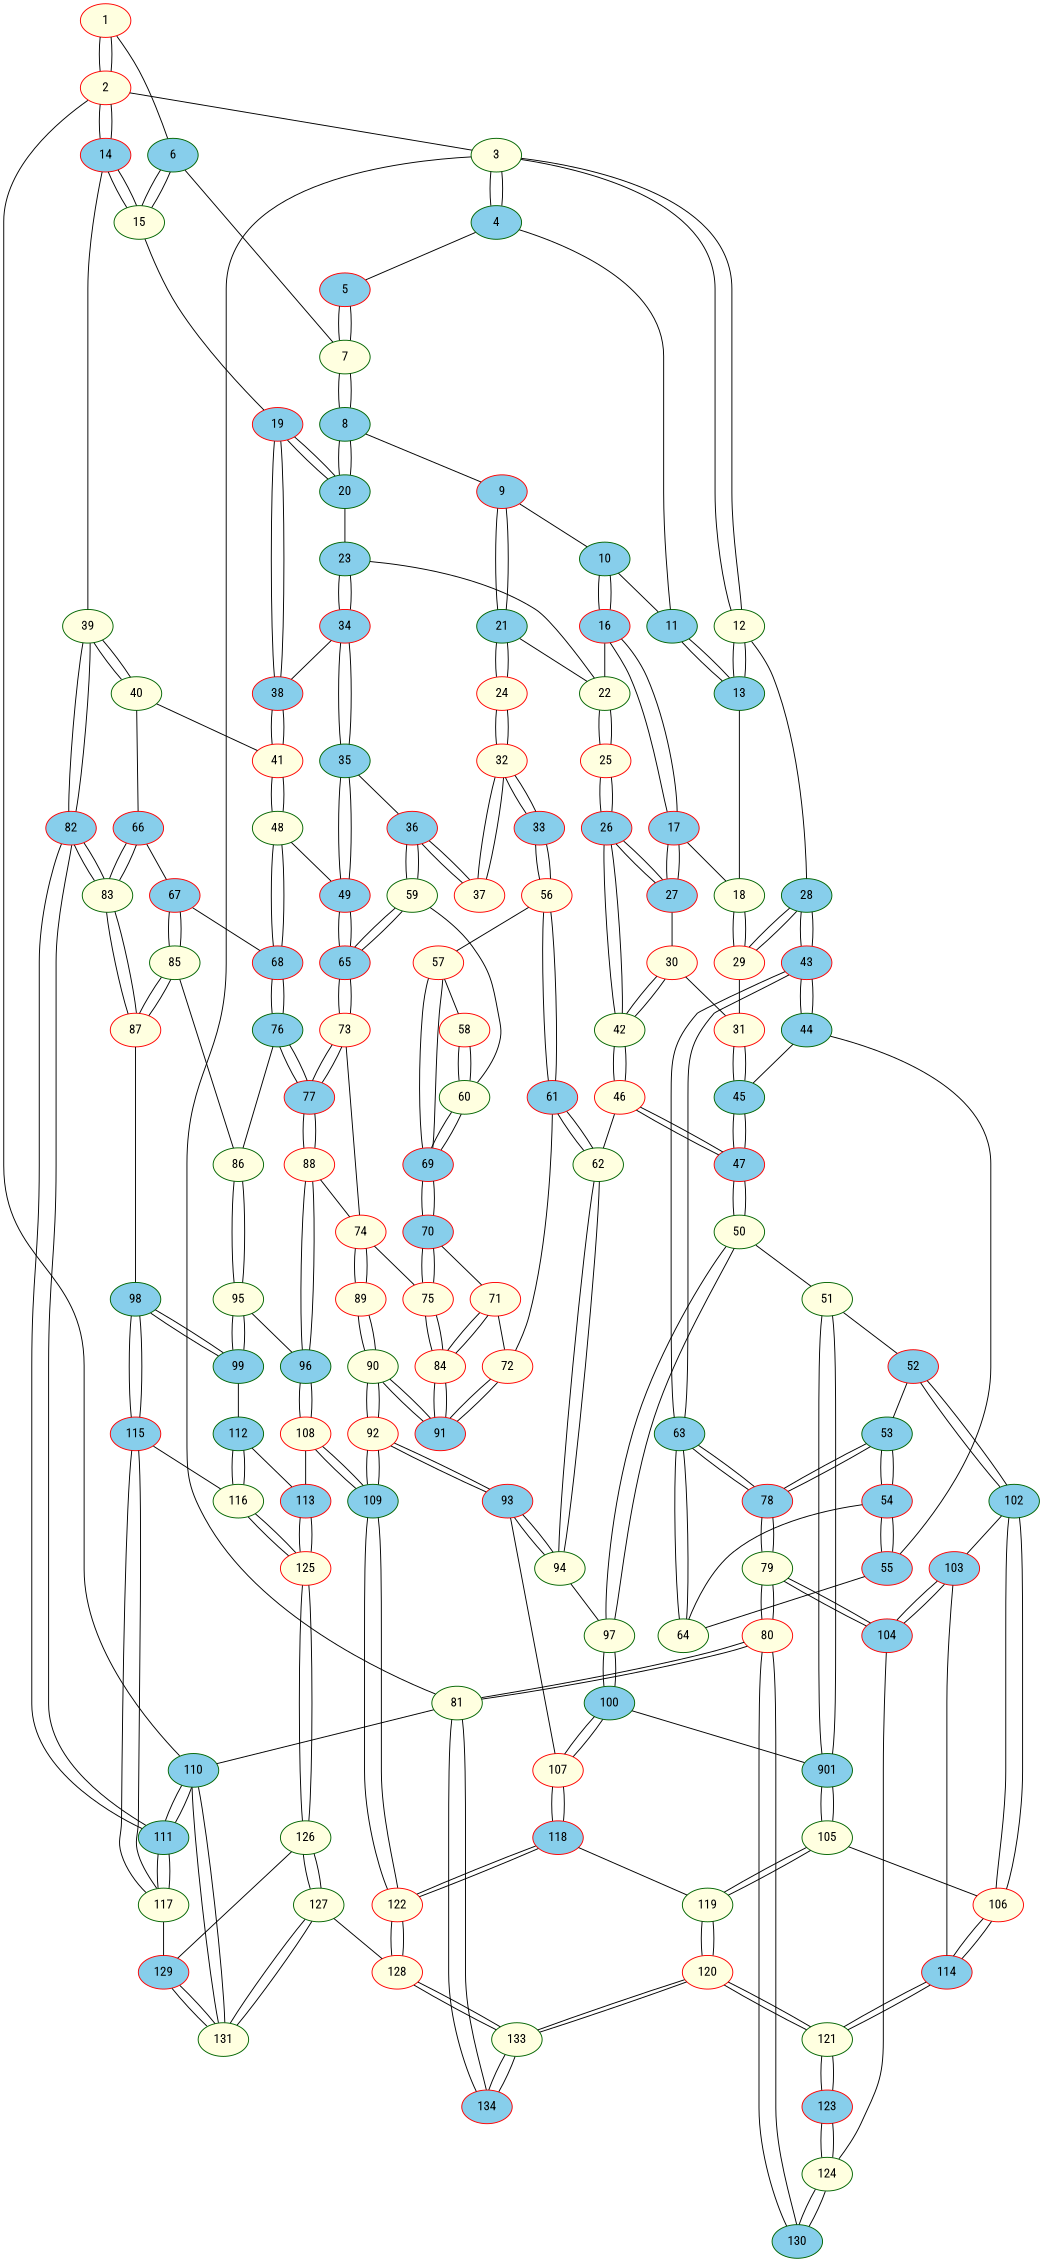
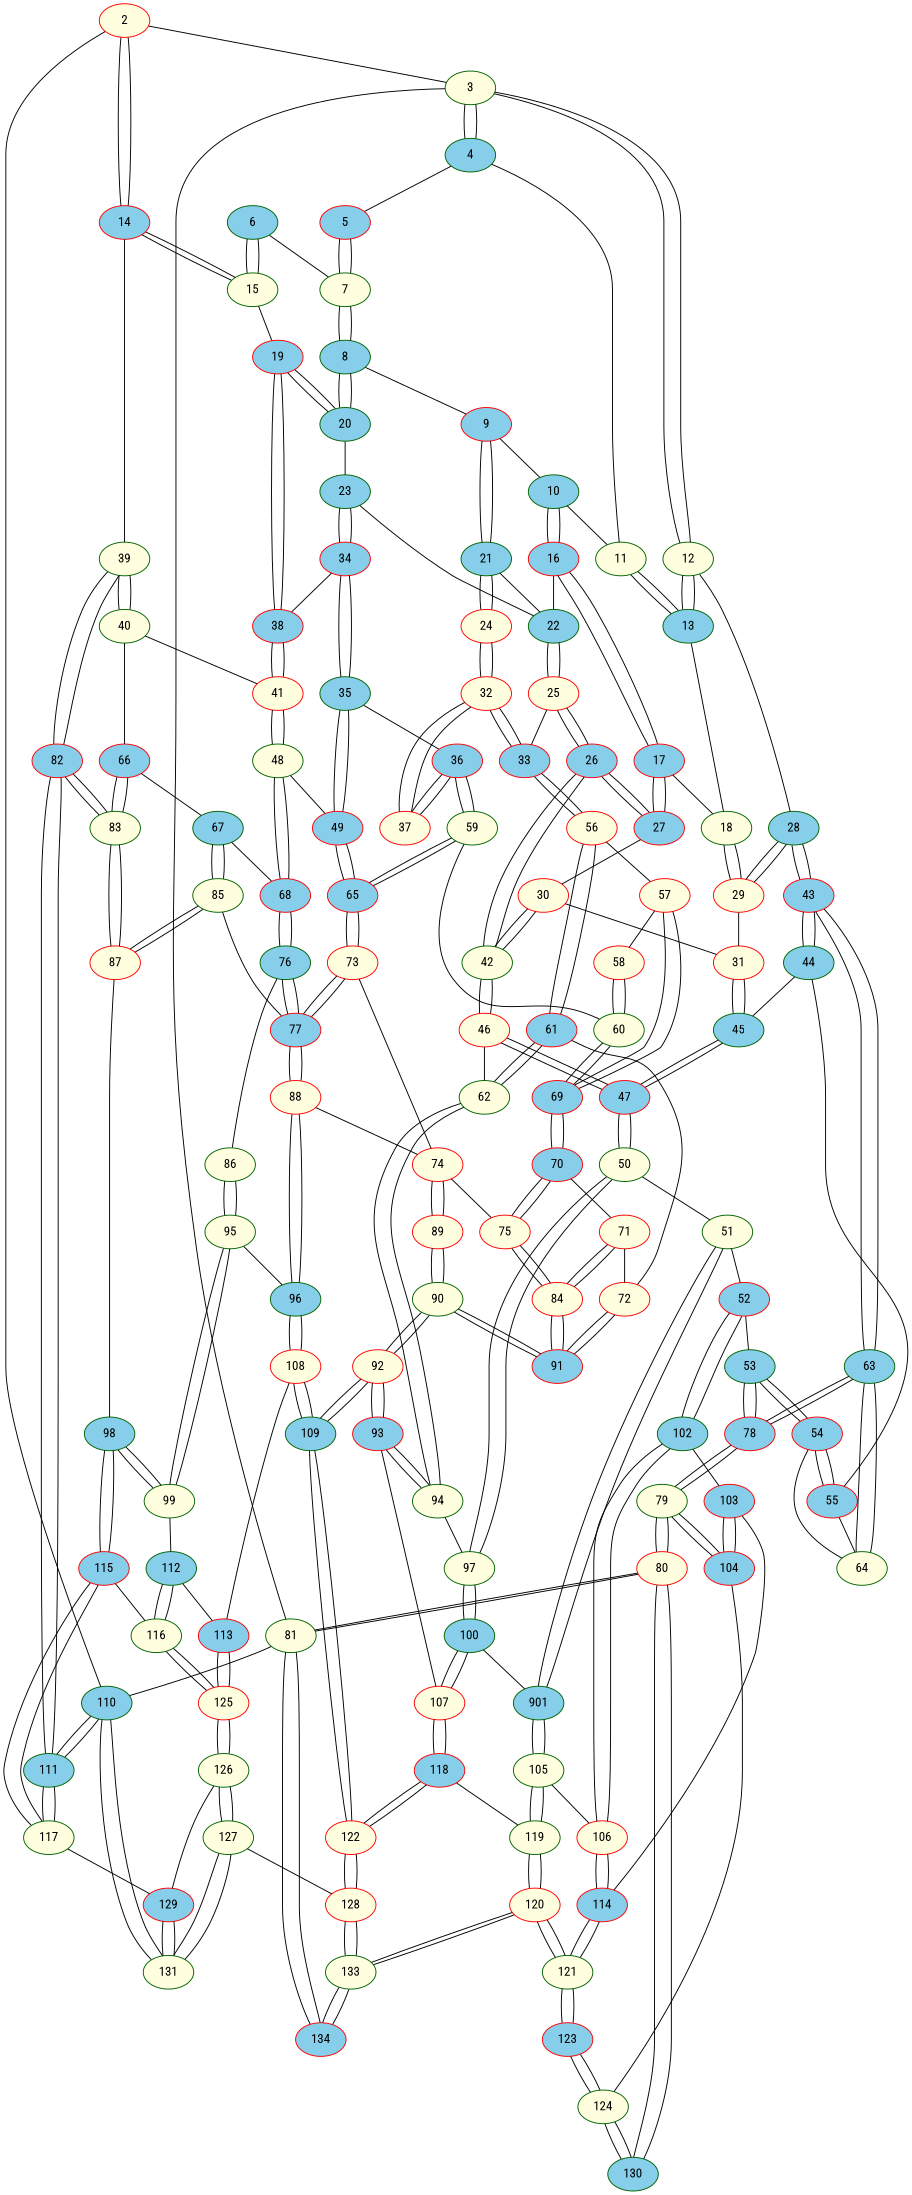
(106, 21) -> none
(672, 626) -> (621, 559)
(605, 694) -> (554, 626)
none -> (539, 727)
(175, 895) -> (218, 828)
(203, 1051) -> (245, 968)
(238, 1367) -> (169, 1501)
